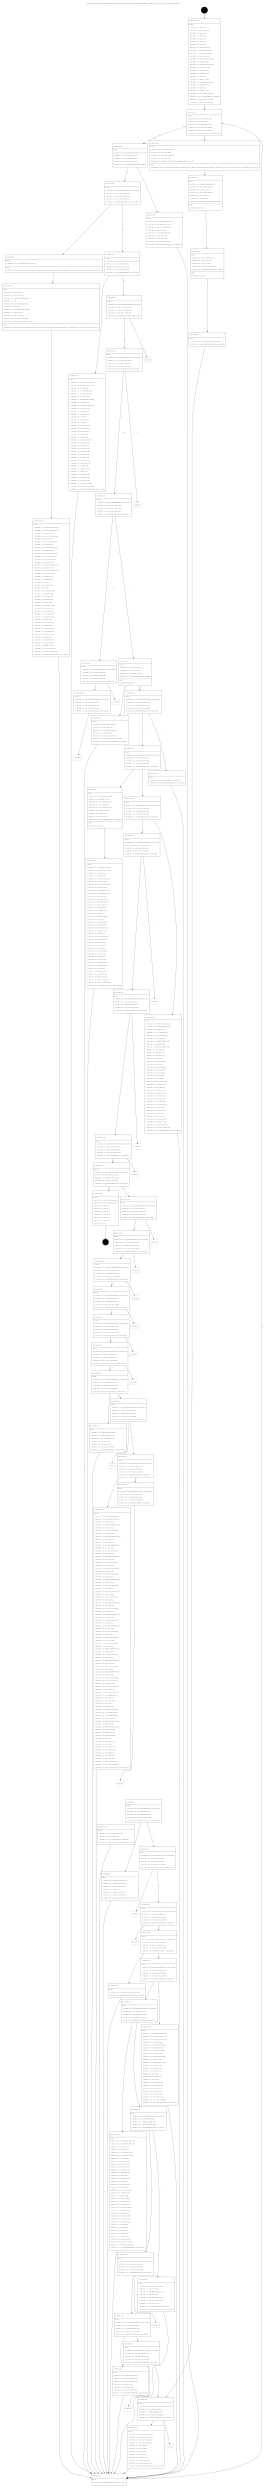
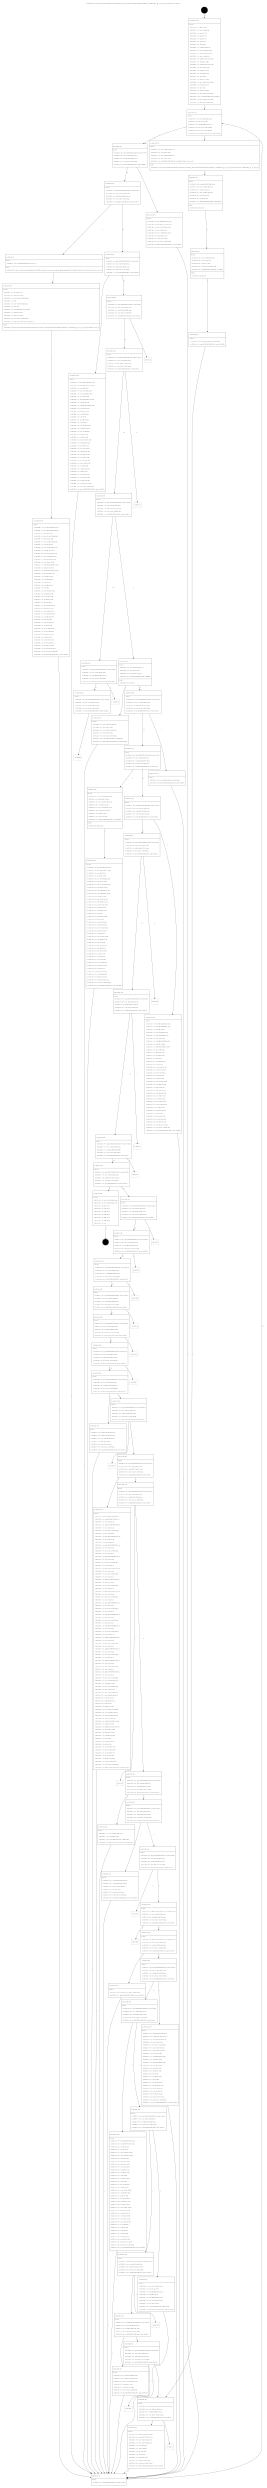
none -> (144, 1783)
